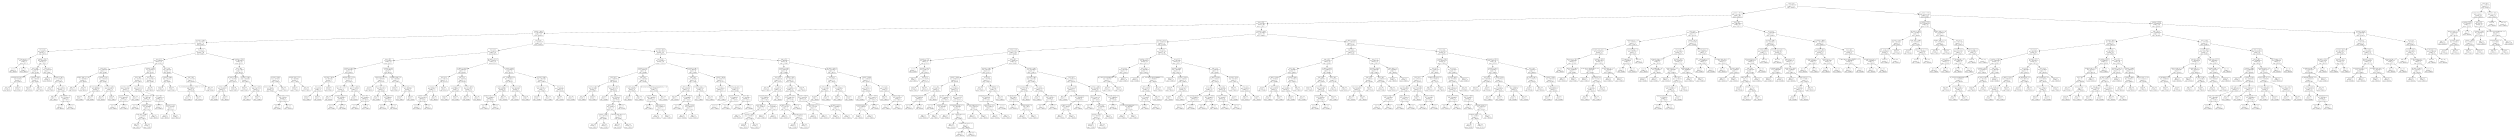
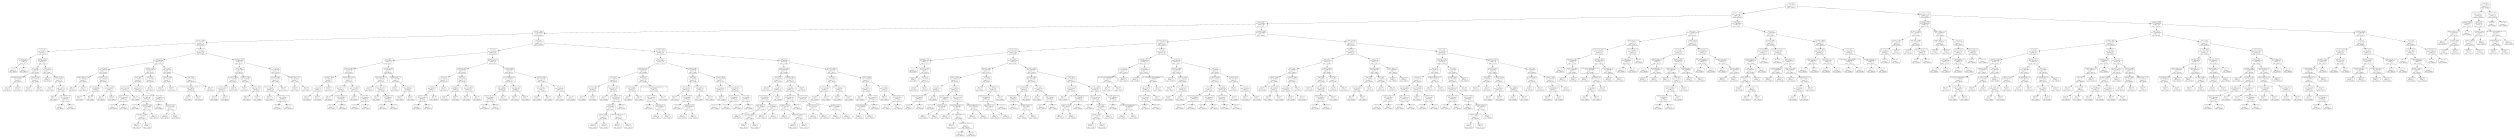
none -> (276, 70)
none -> (1566, 89)
(2154, 89) -> none
none -> (270, 98)
